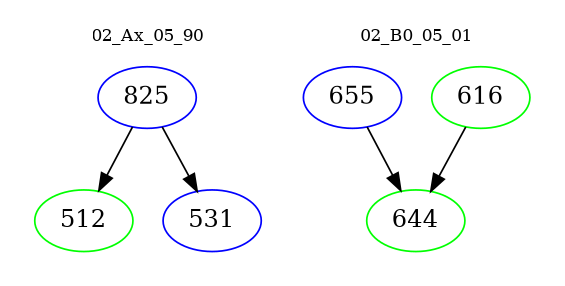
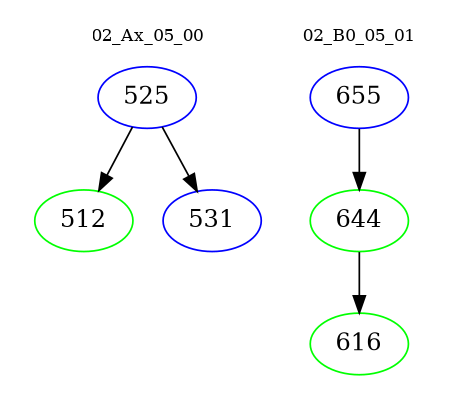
(148, 37) -> (148, 37)
(147, 98) -> (147, 98)
(452, 151) -> (359, 274)
